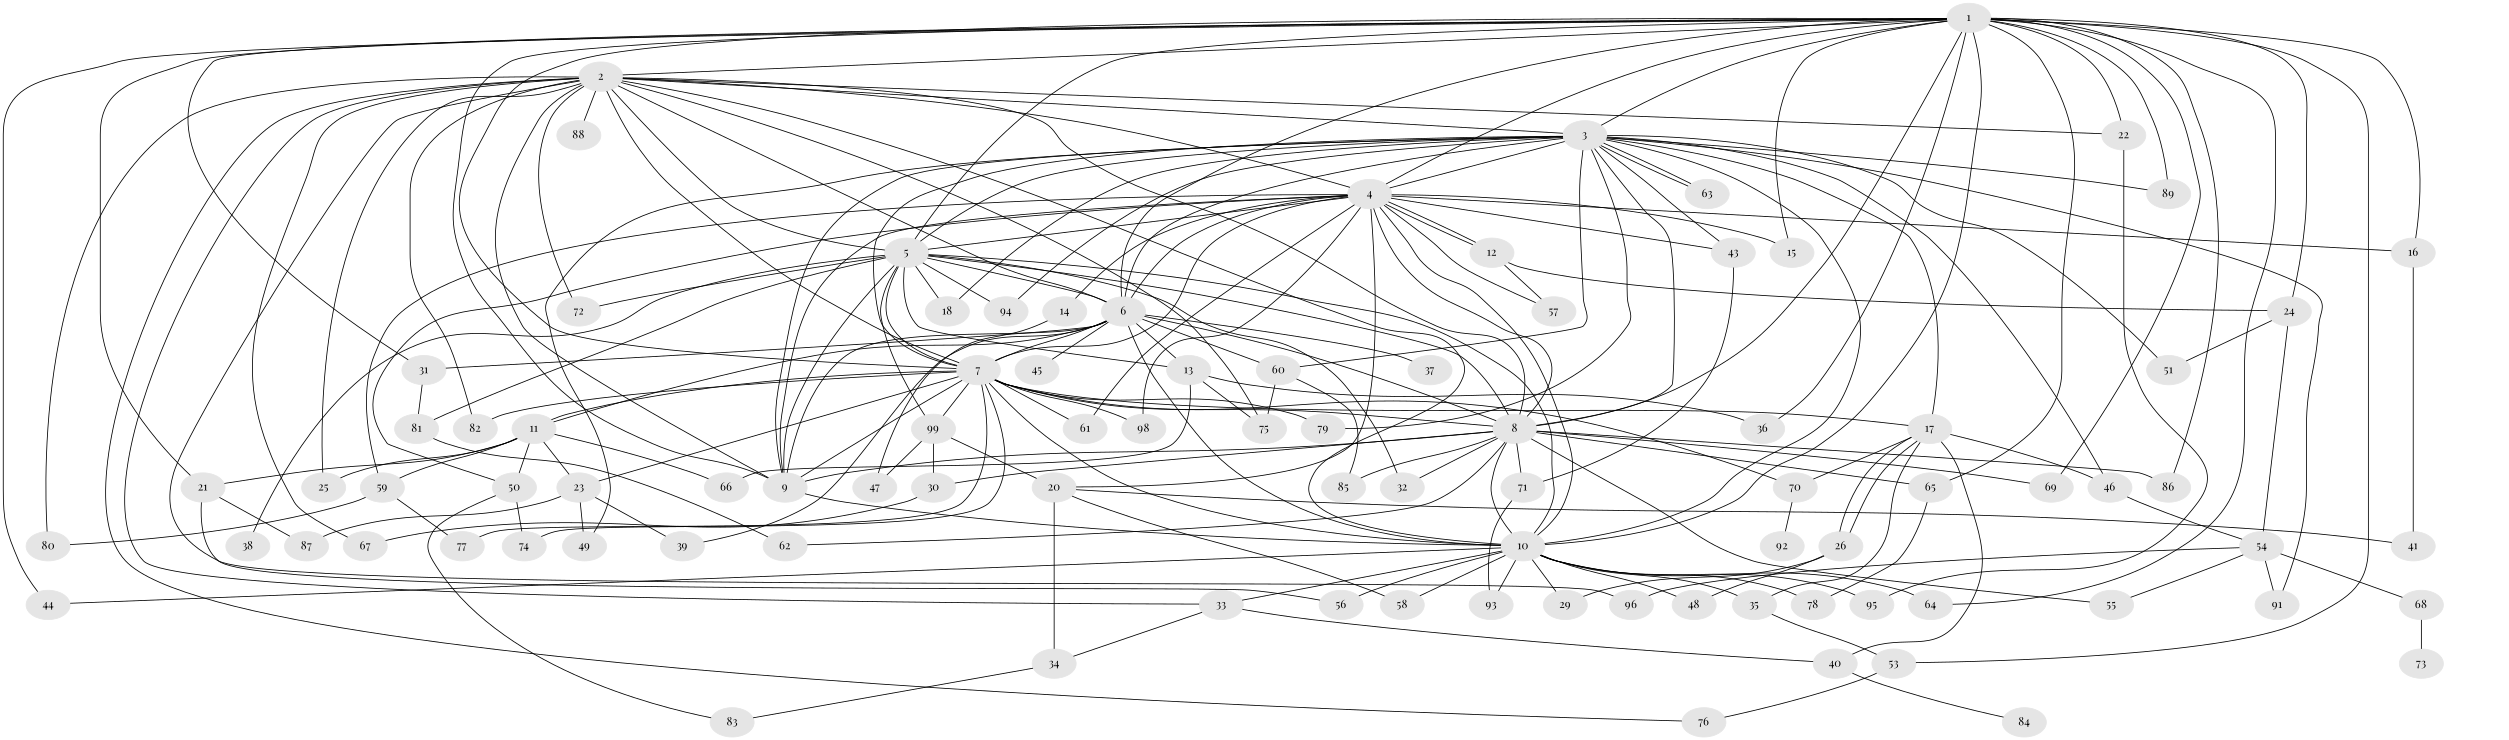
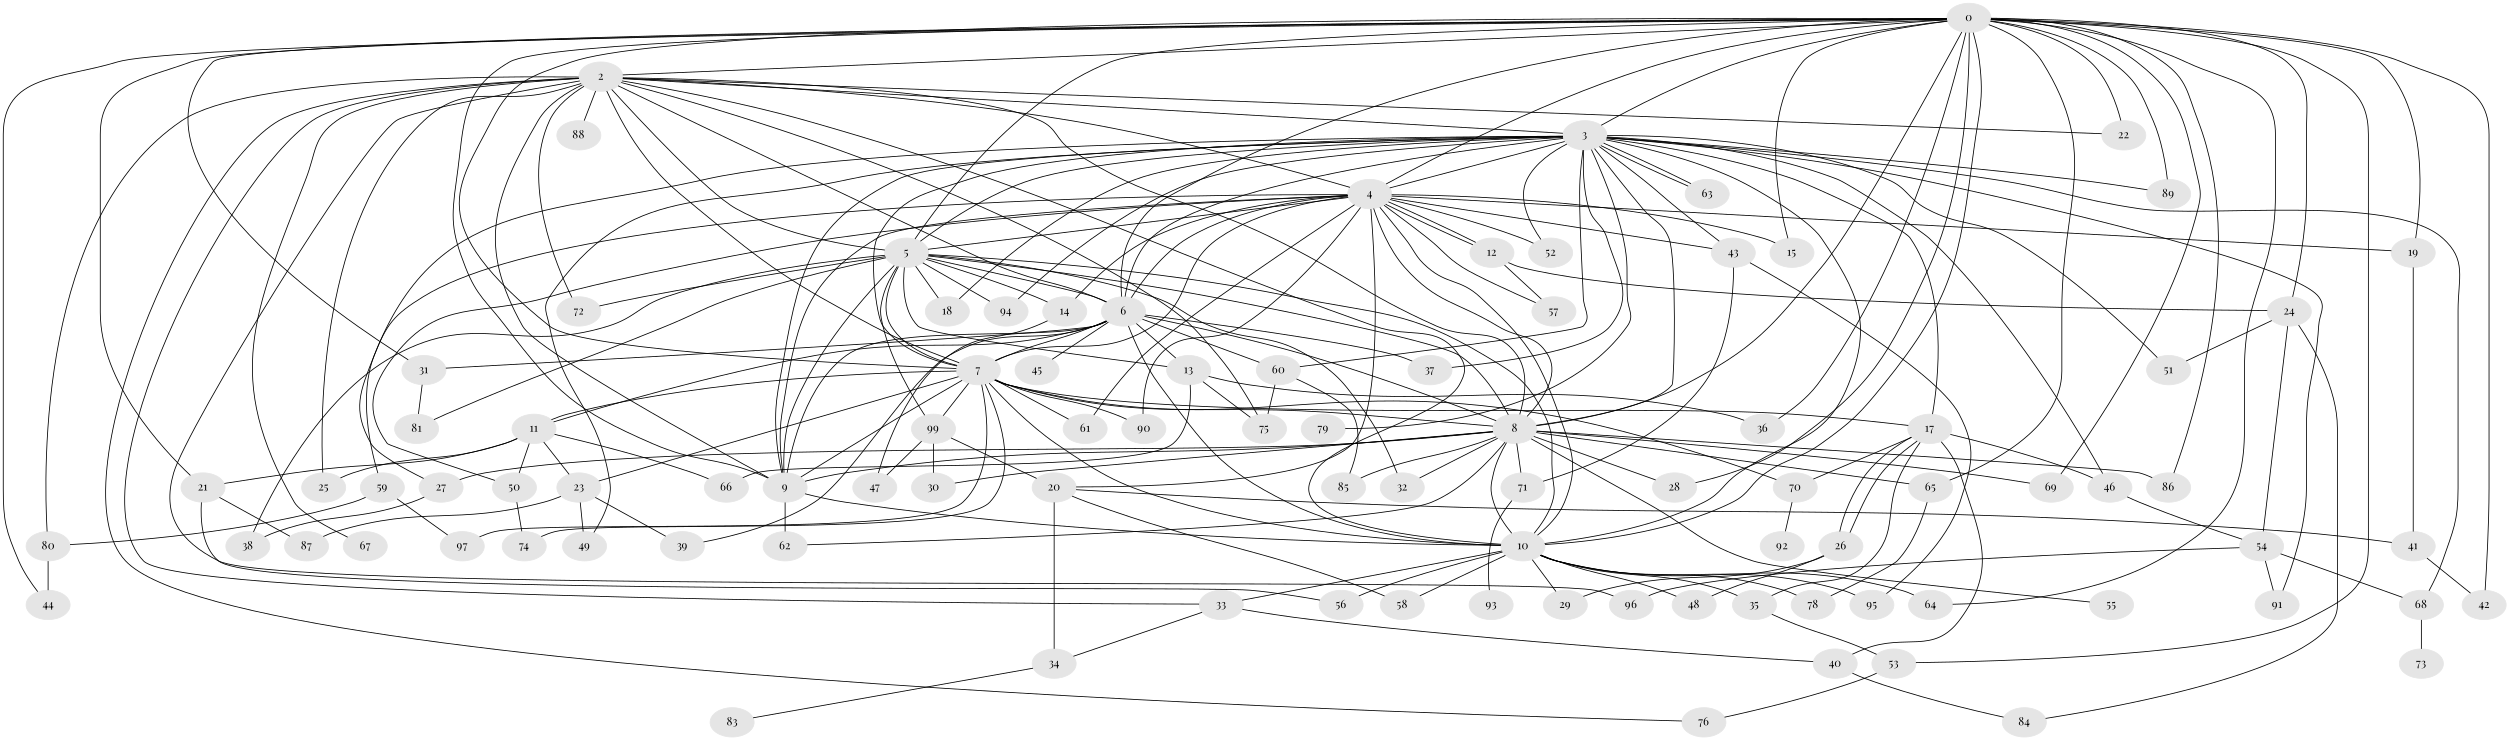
(1969, 18) -> (1969, 18)
none -> (2206, 211)
none -> (1551, 253)
(2413, 253) -> (2413, 253)
none -> (991, 280)
none -> (1616, 317)
(1182, 399) -> none
(475, 429) -> none
(1144, 429) -> (1144, 429)
(431, 466) -> none
(597, 470) -> (785, 512)
(2207, 481) -> (1944, 395)
none -> (441, 488)
none -> (1675, 488)
(652, 525) -> none
(462, 546) -> (462, 546)
(786, 576) -> (48, 576)
(1507, 576) -> none
(2187, 577) -> none
none -> (2484, 605)
none -> (2331, 622)
(511, 639) -> none
